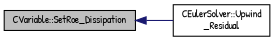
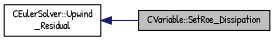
(160, 20) -> (125, 20)
